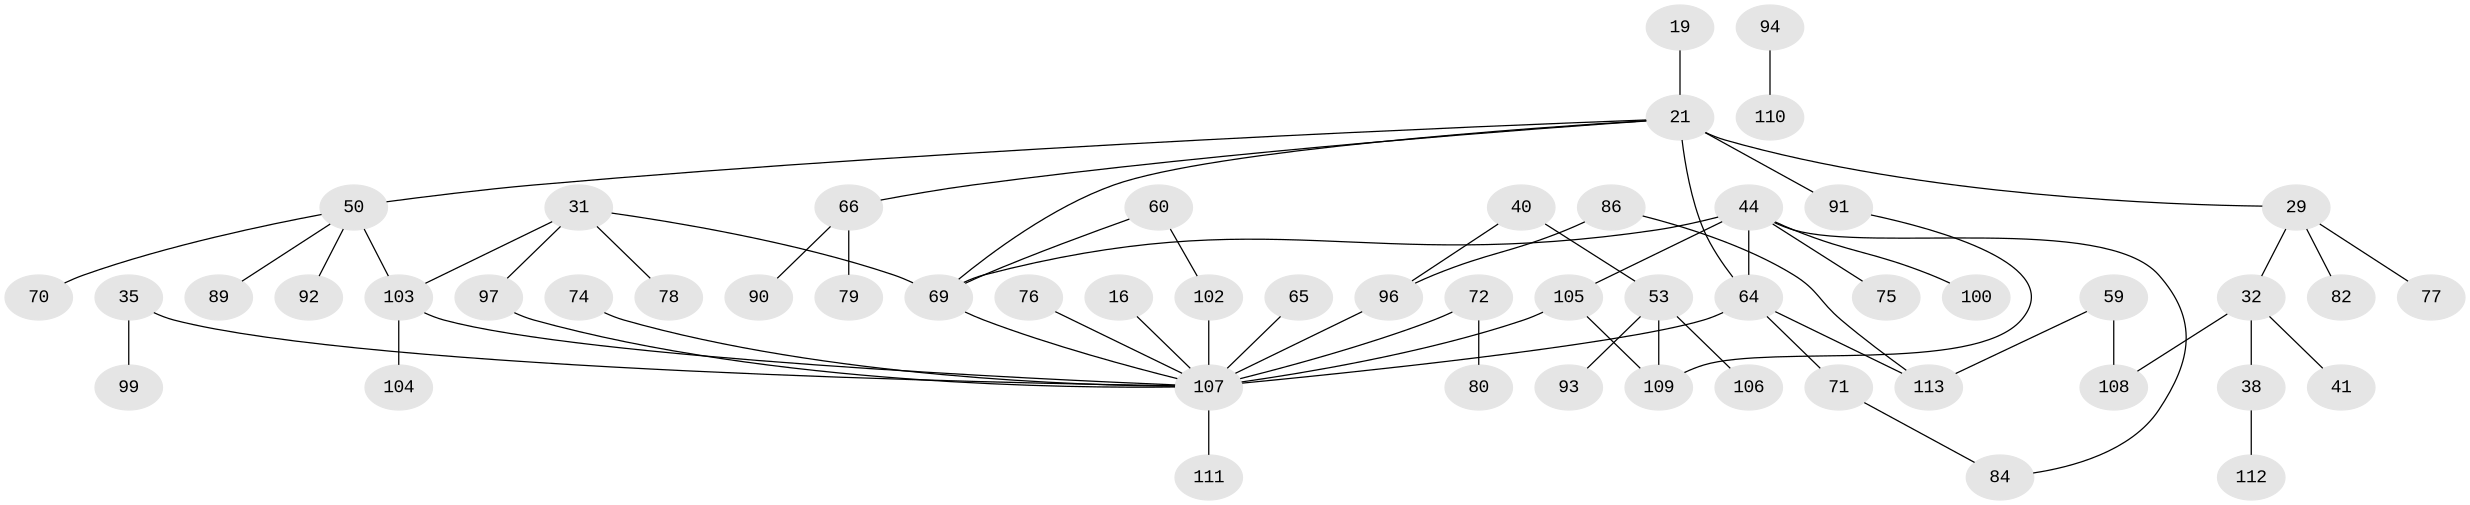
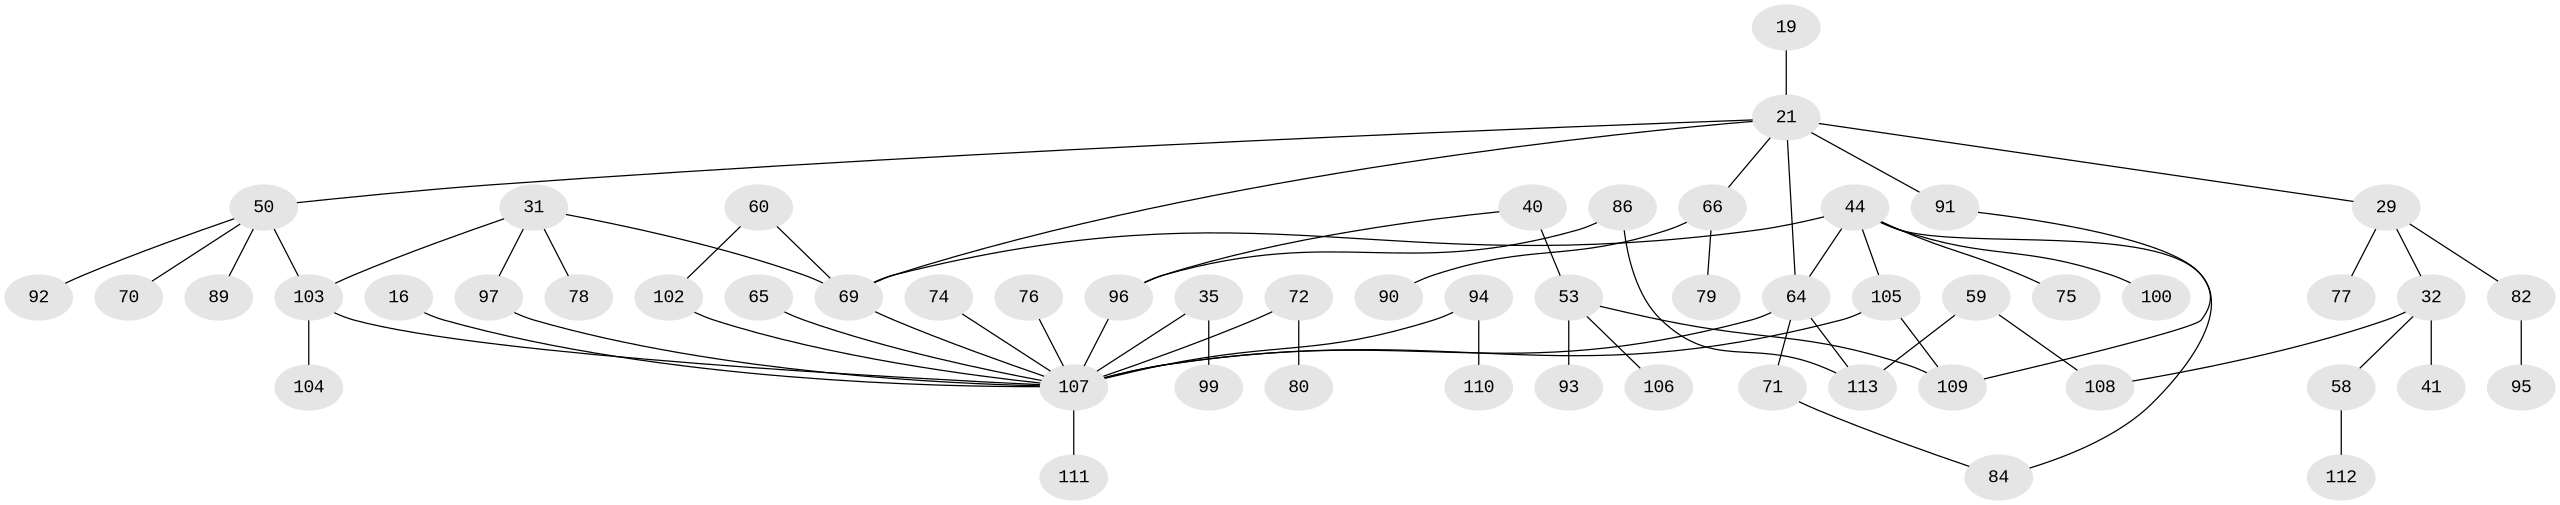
none -> (1342, 342)
(2251, 388) -> (2341, 388)
none -> (2521, 388)
